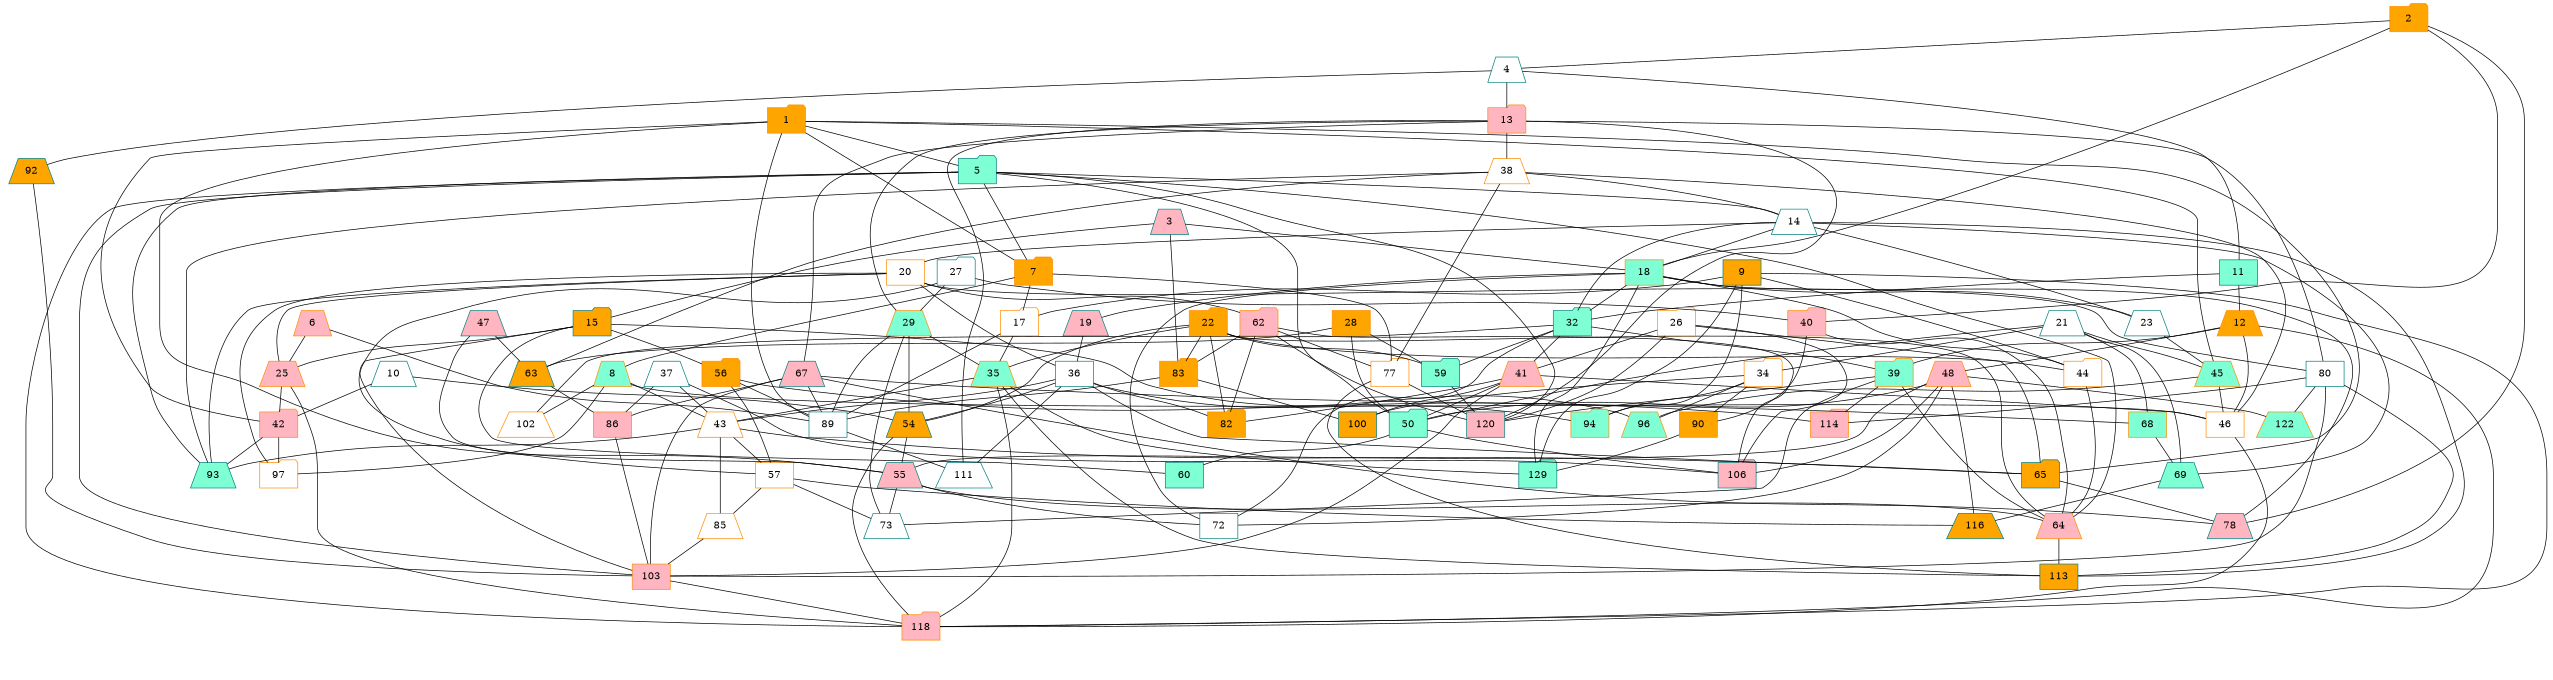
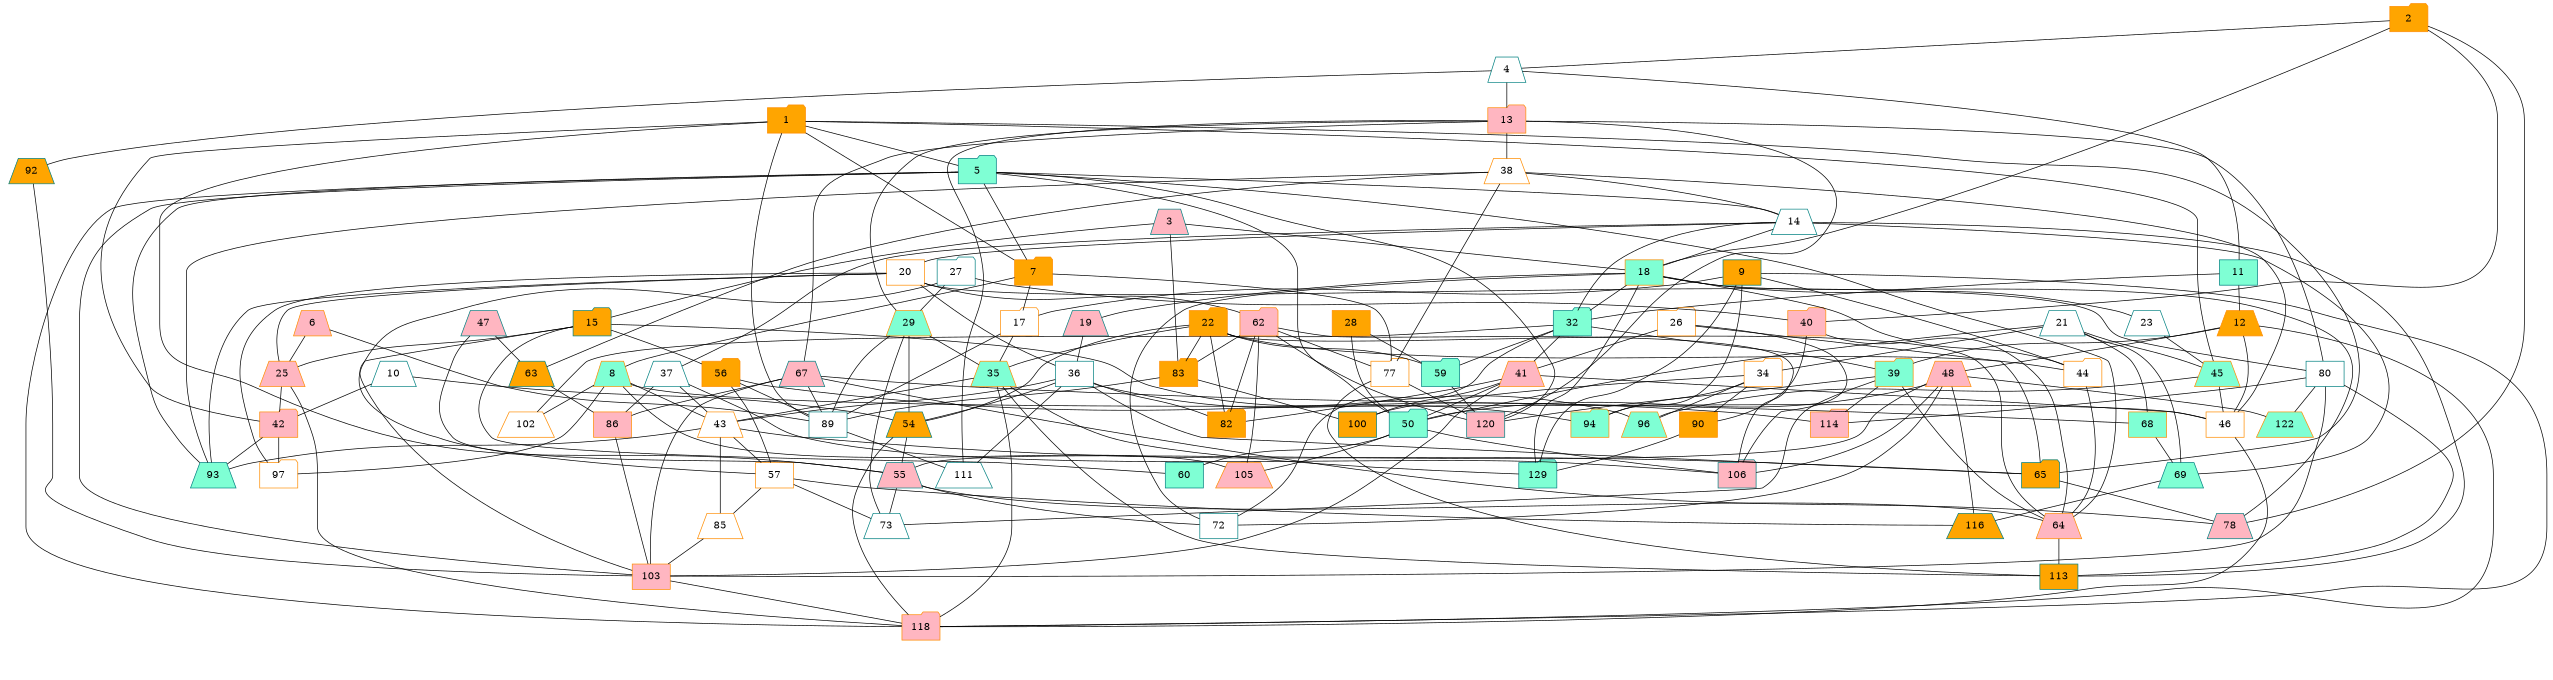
(1974, 269) -> (1046, 243)
(919, 343) -> none
(1592, 391) -> none
none -> (1244, 475)
